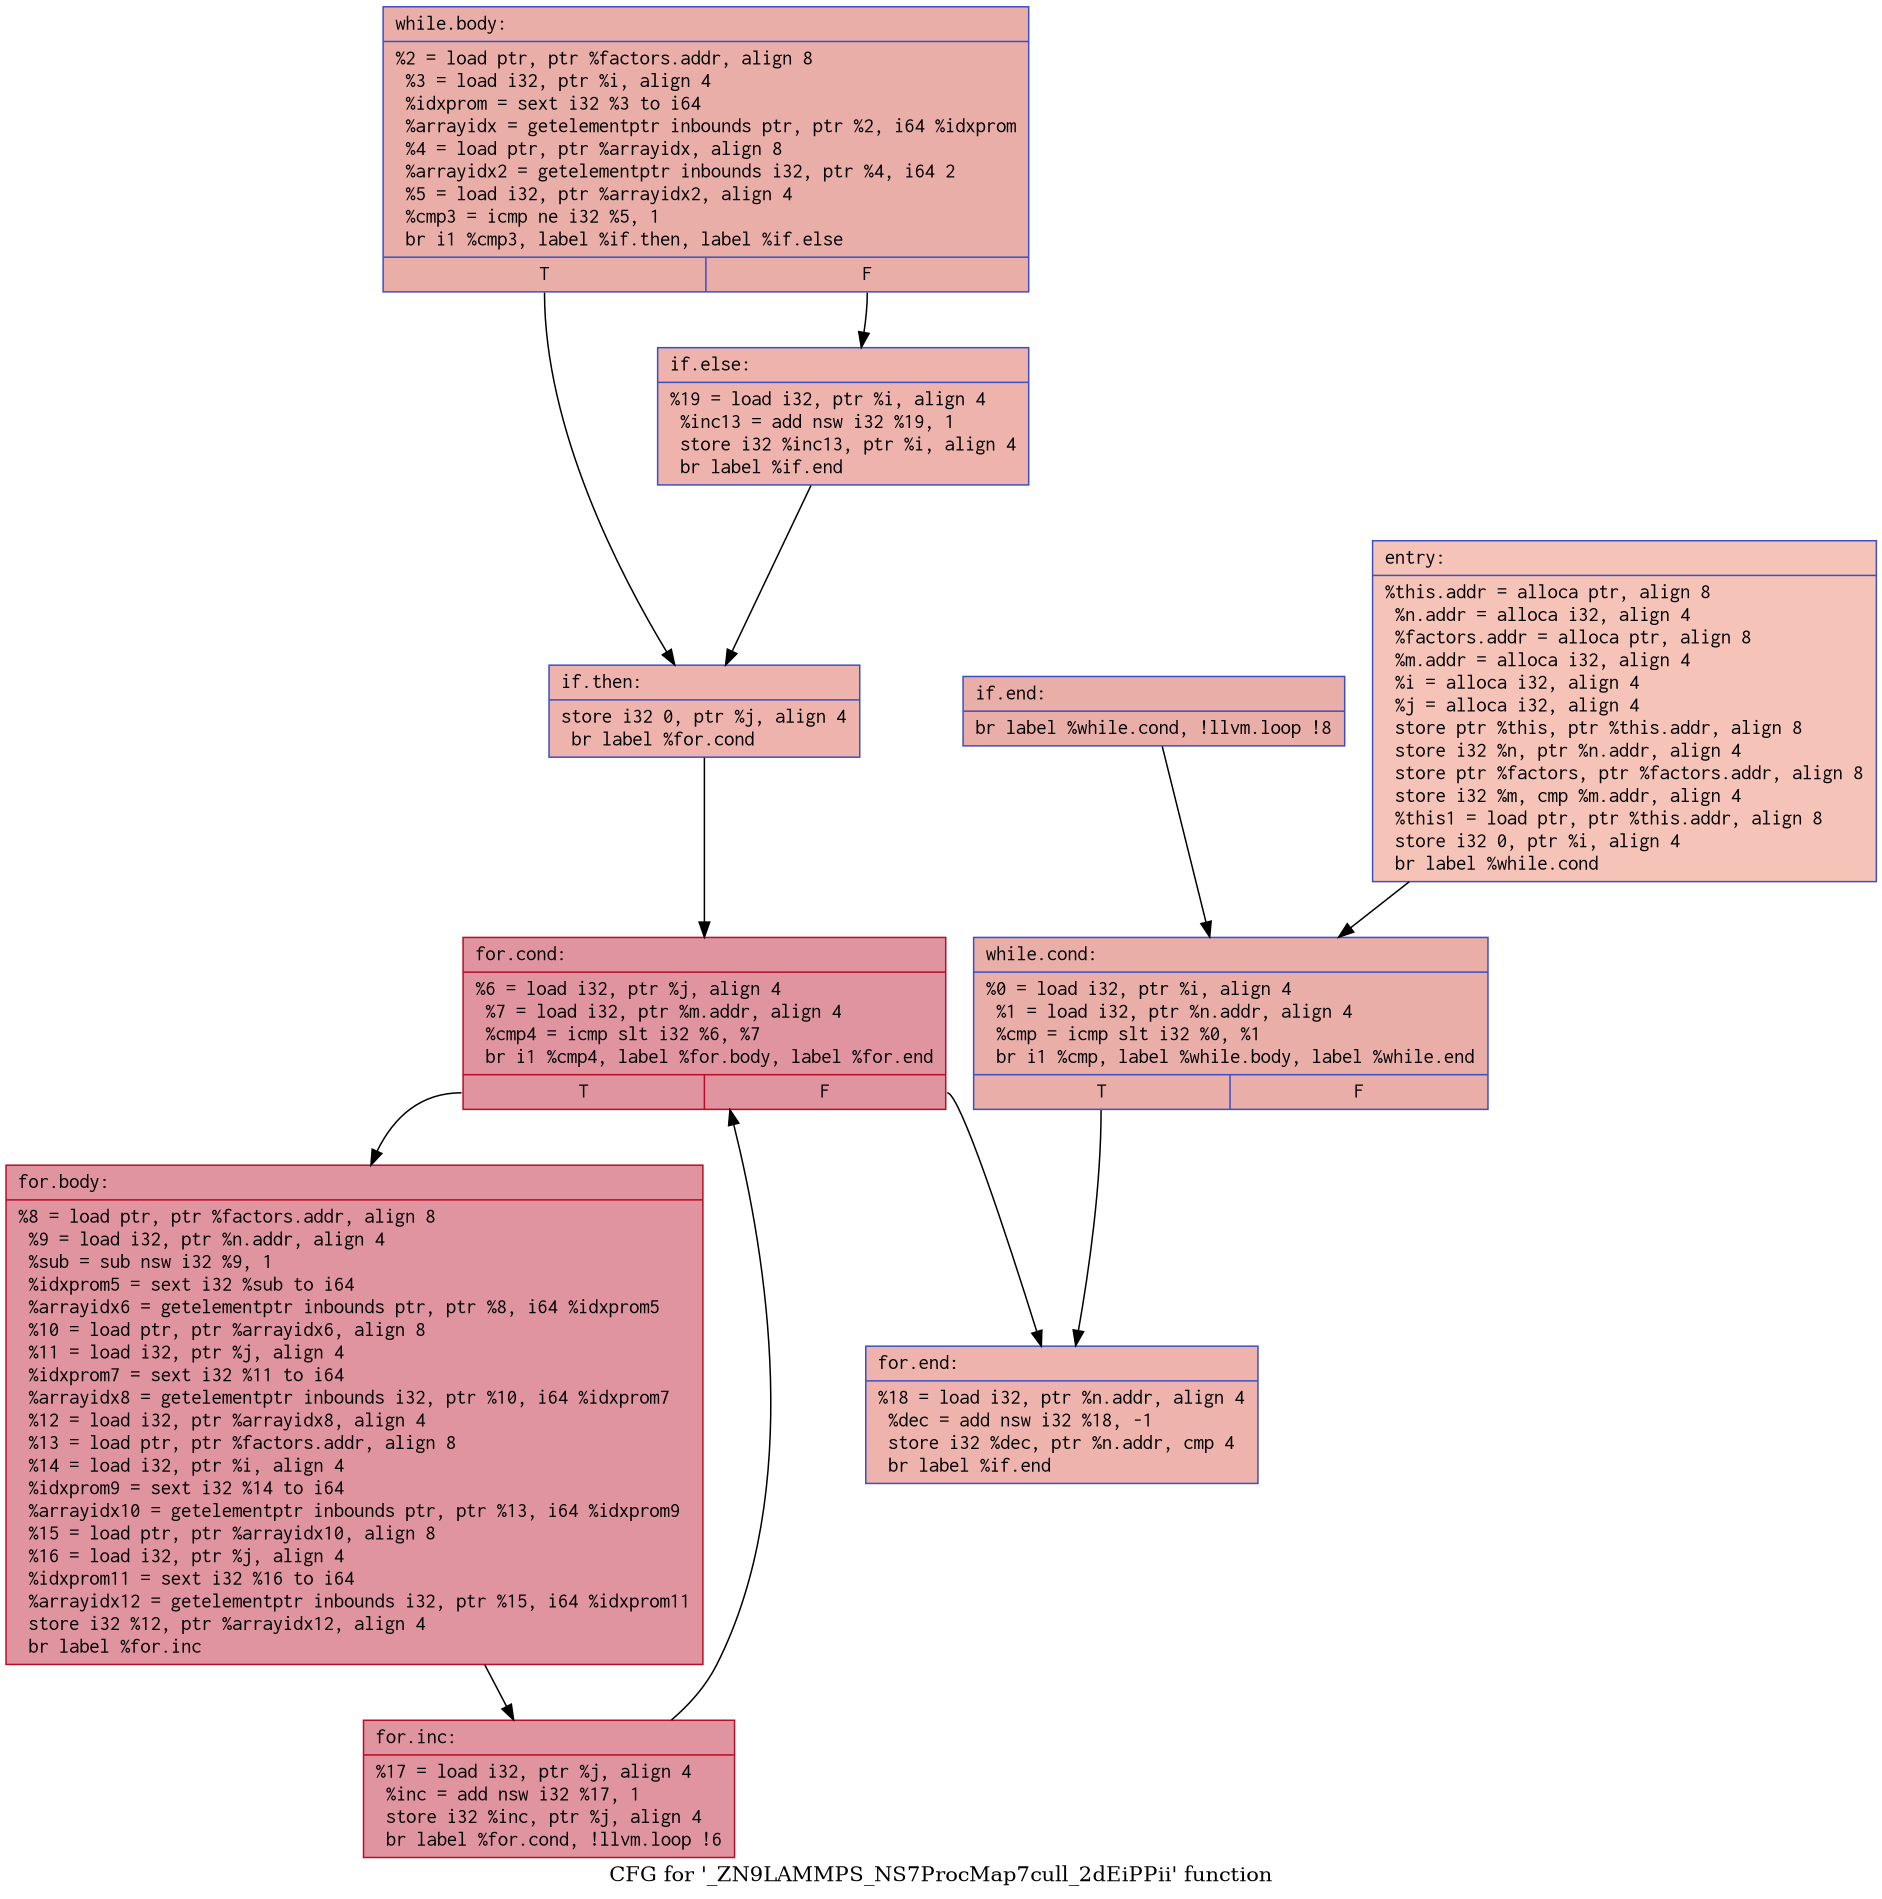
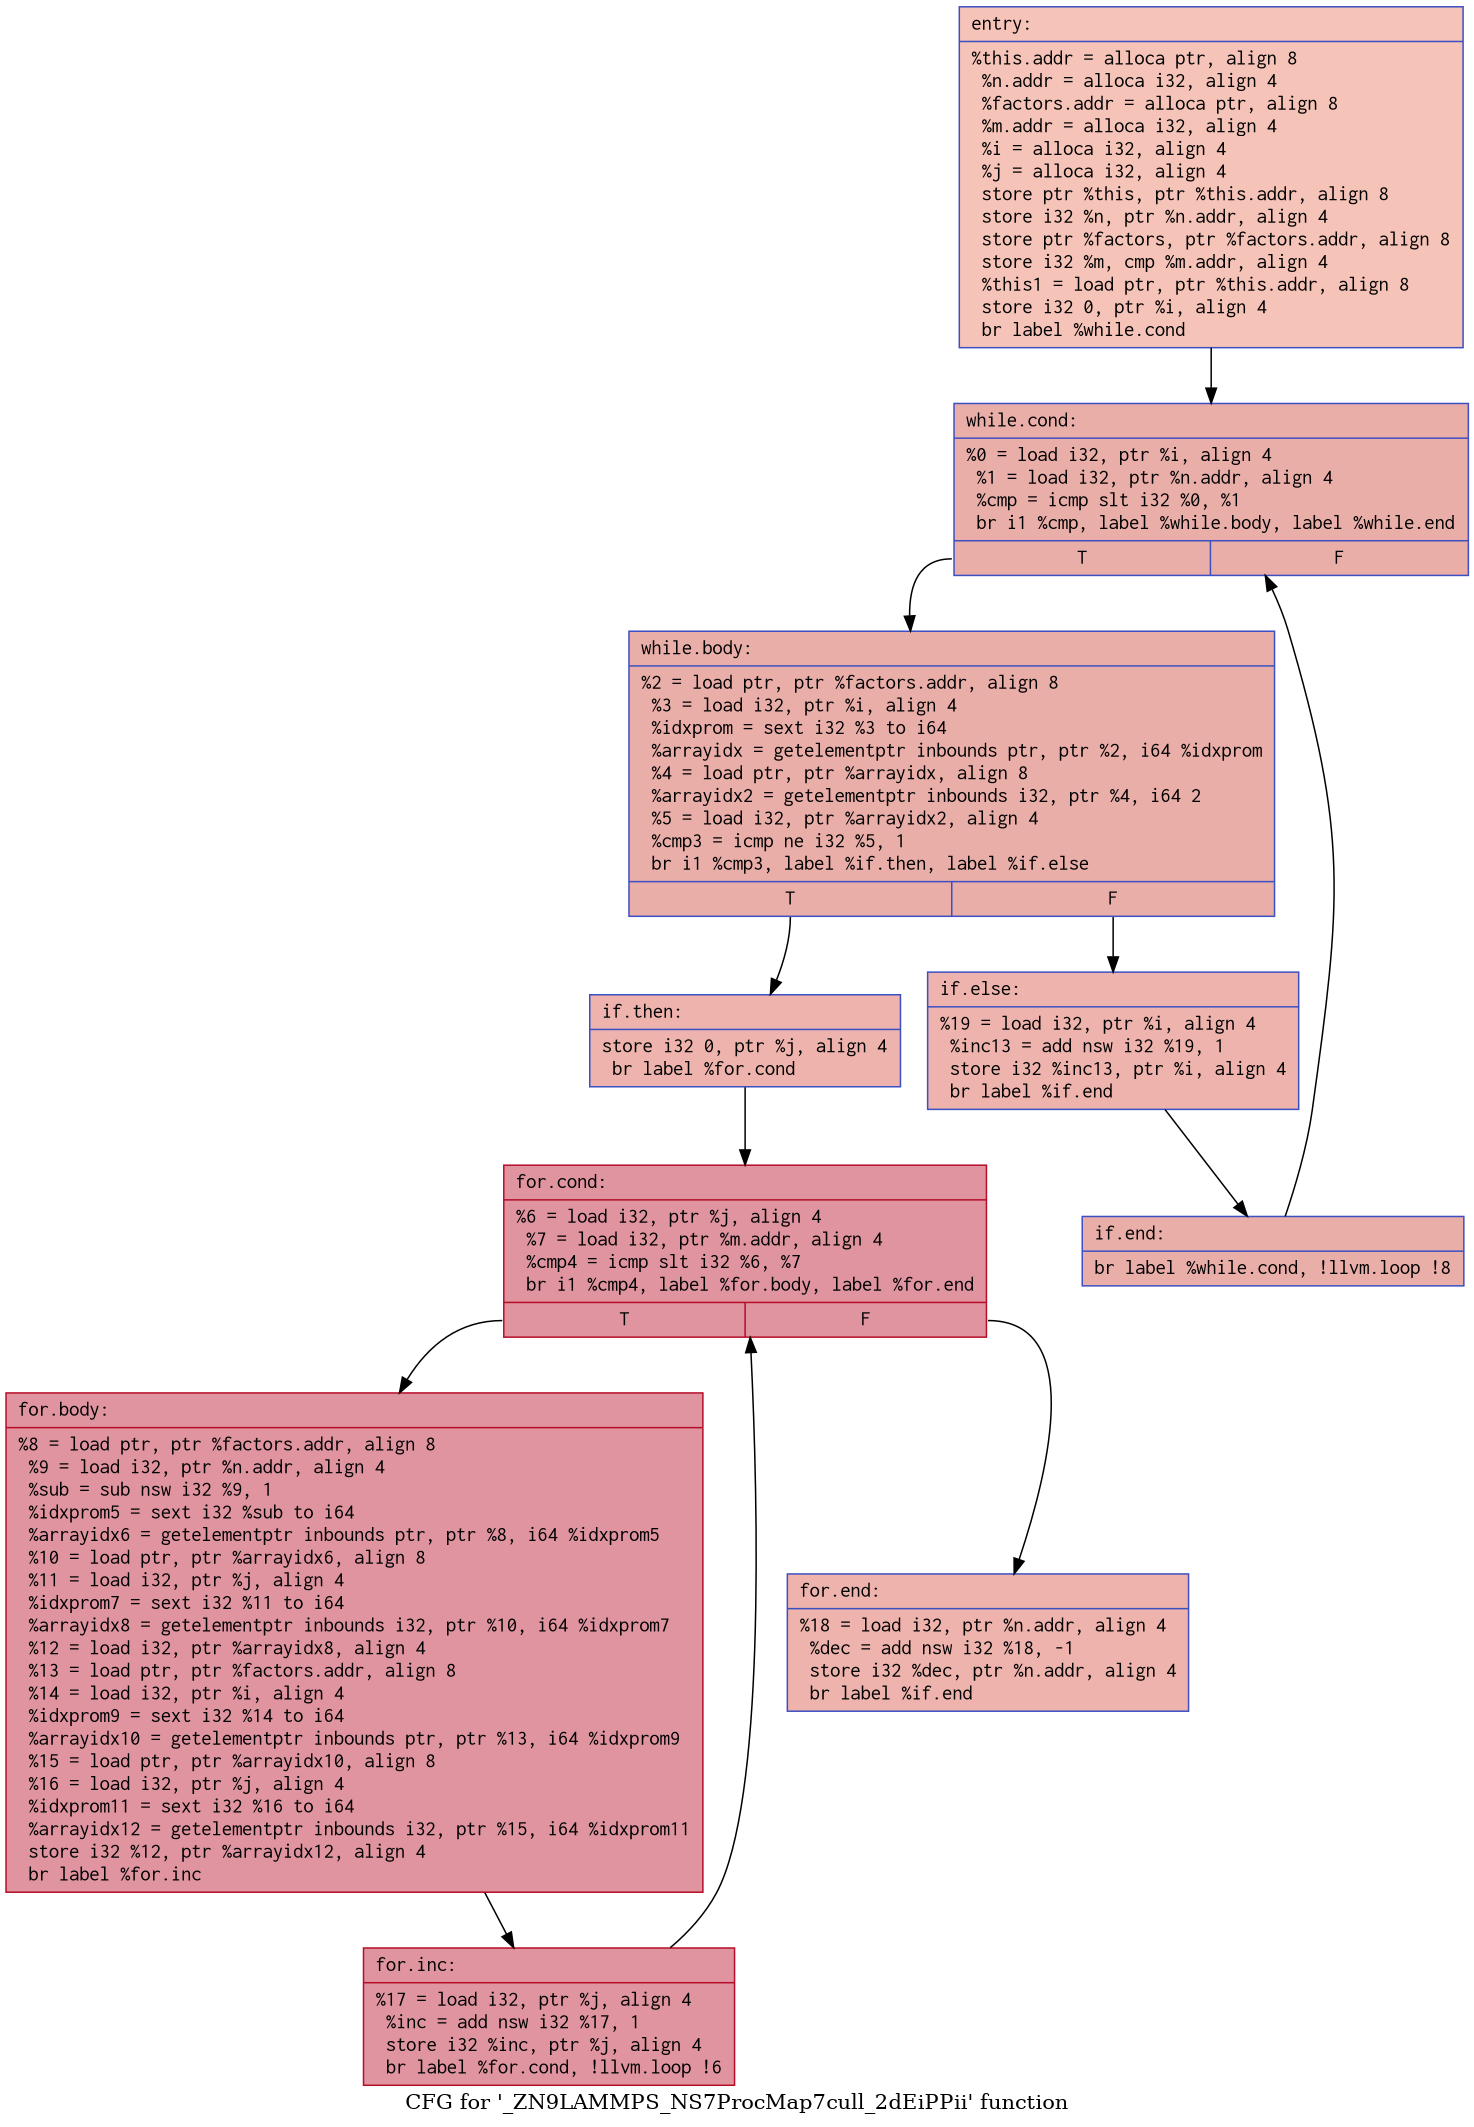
(772, 568) -> (1202, 1157)
(1094, 1221) -> (918, 577)
(1057, 1443) -> (988, 1670)
